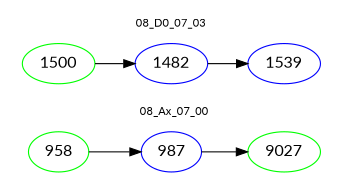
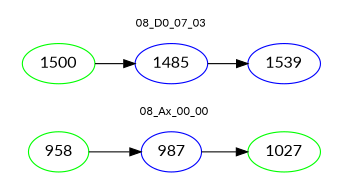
(171, 64) -> (171, 64)
(174, 112) -> (174, 112)
(284, 152) -> (284, 152)
